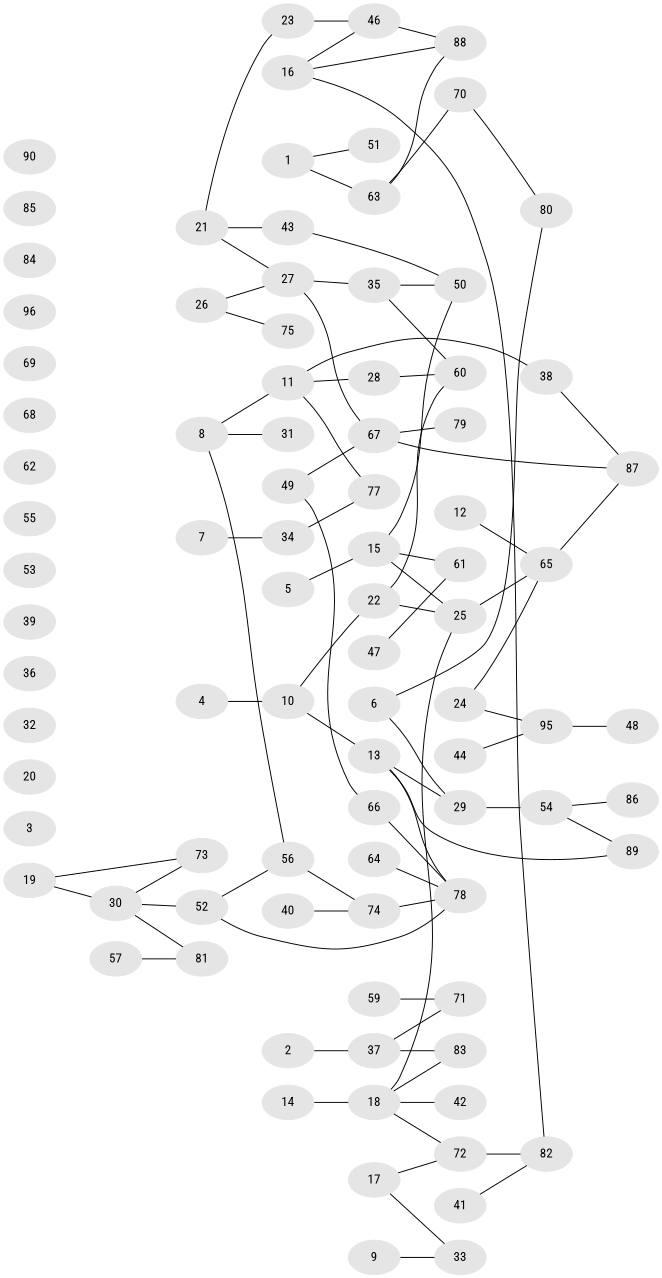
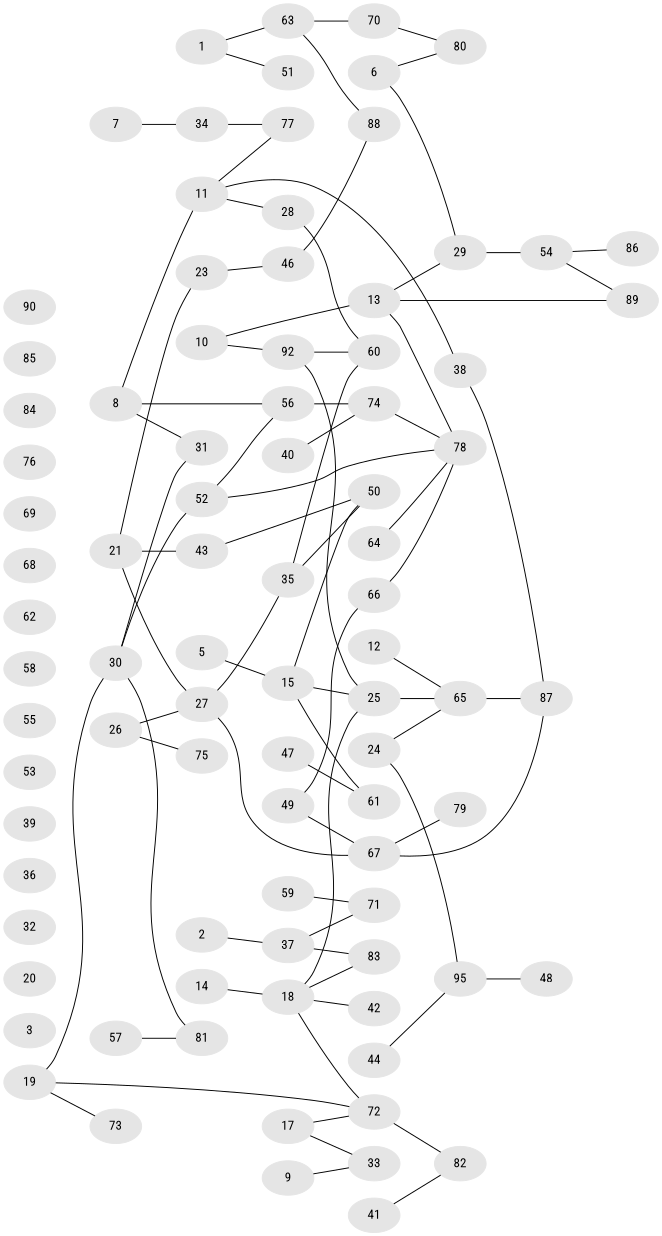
(288, 73) -> none
(30, 312) -> (30, 462)
(374, 601) -> (288, 352)
none -> (30, 669)
(202, 701) -> none
(159, 879) -> (146, 561)
none -> (203, 1090)
